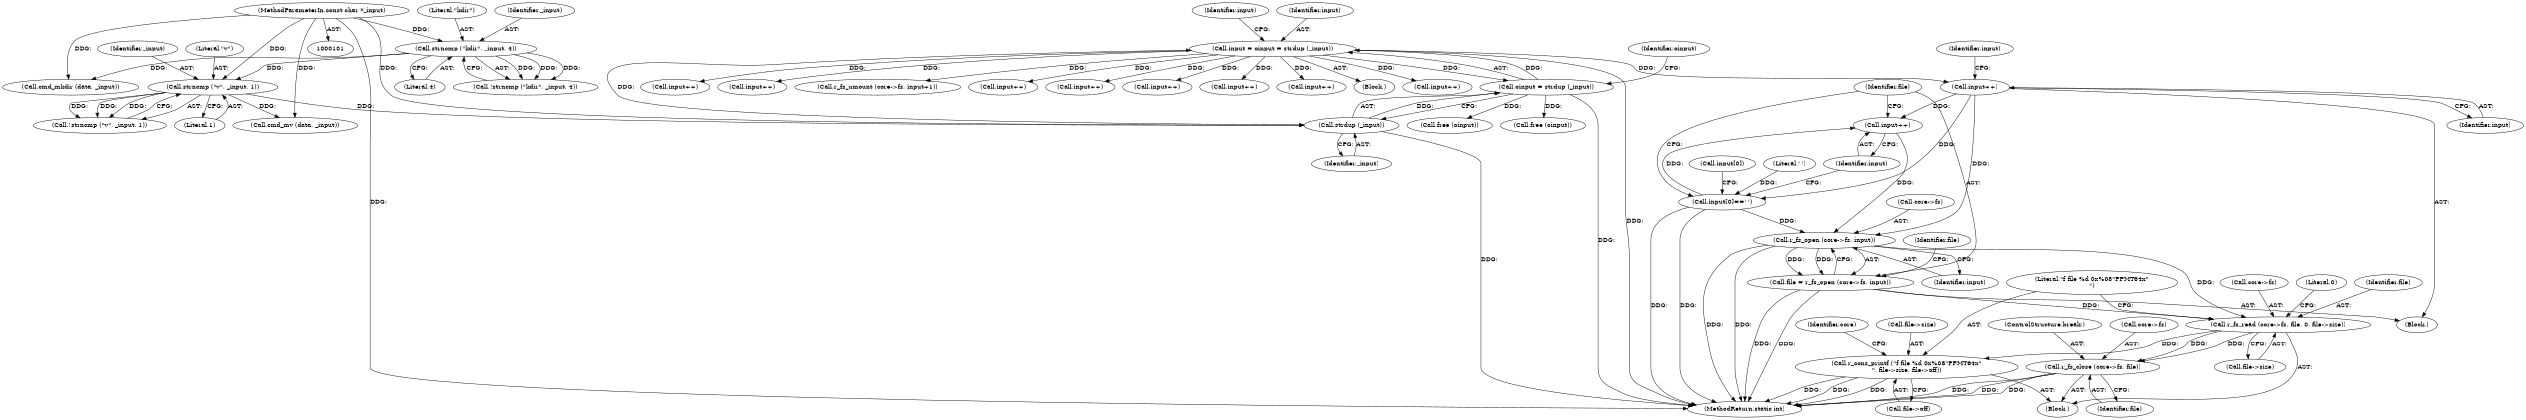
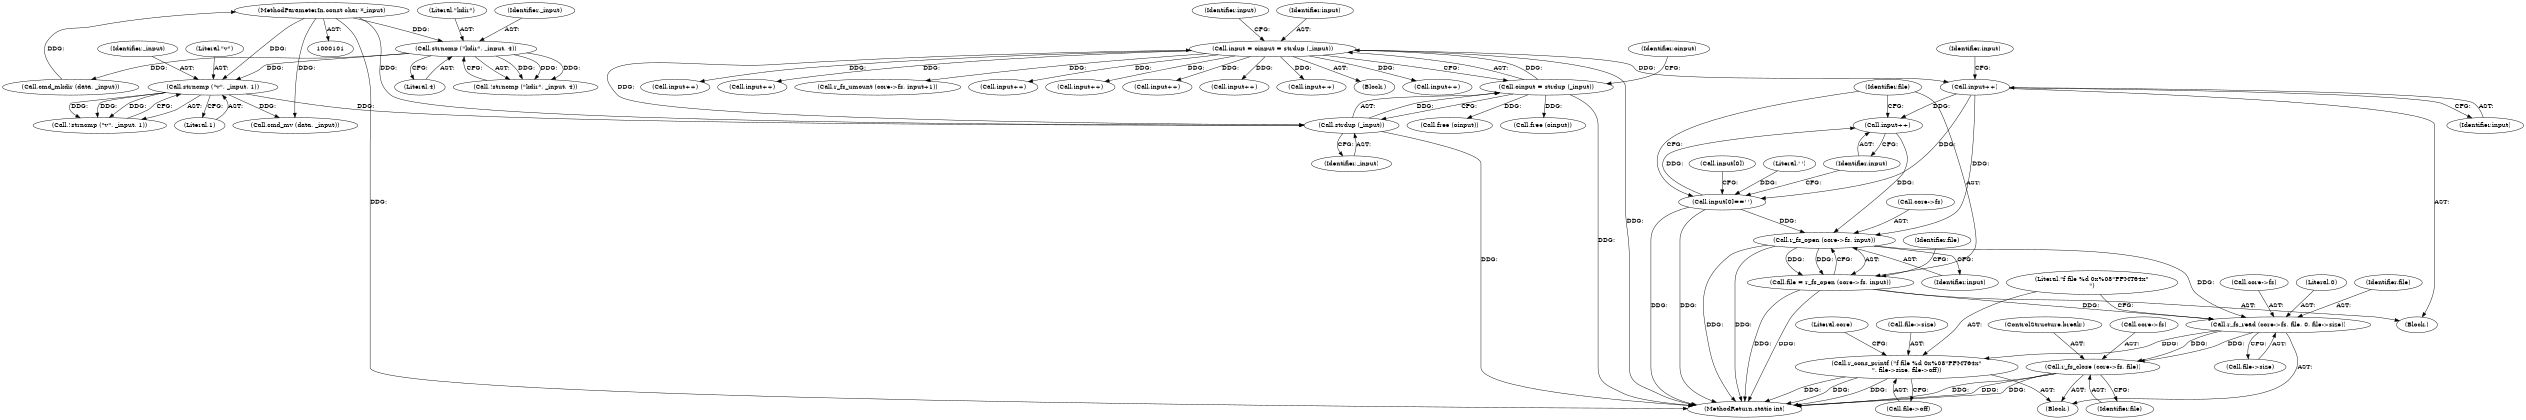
(144, 25) -> (115, 23)
(1453, 68) -> (1453, 68)
(2309, 306) -> (2309, 306)
(1832, 325) -> (1832, 325)
